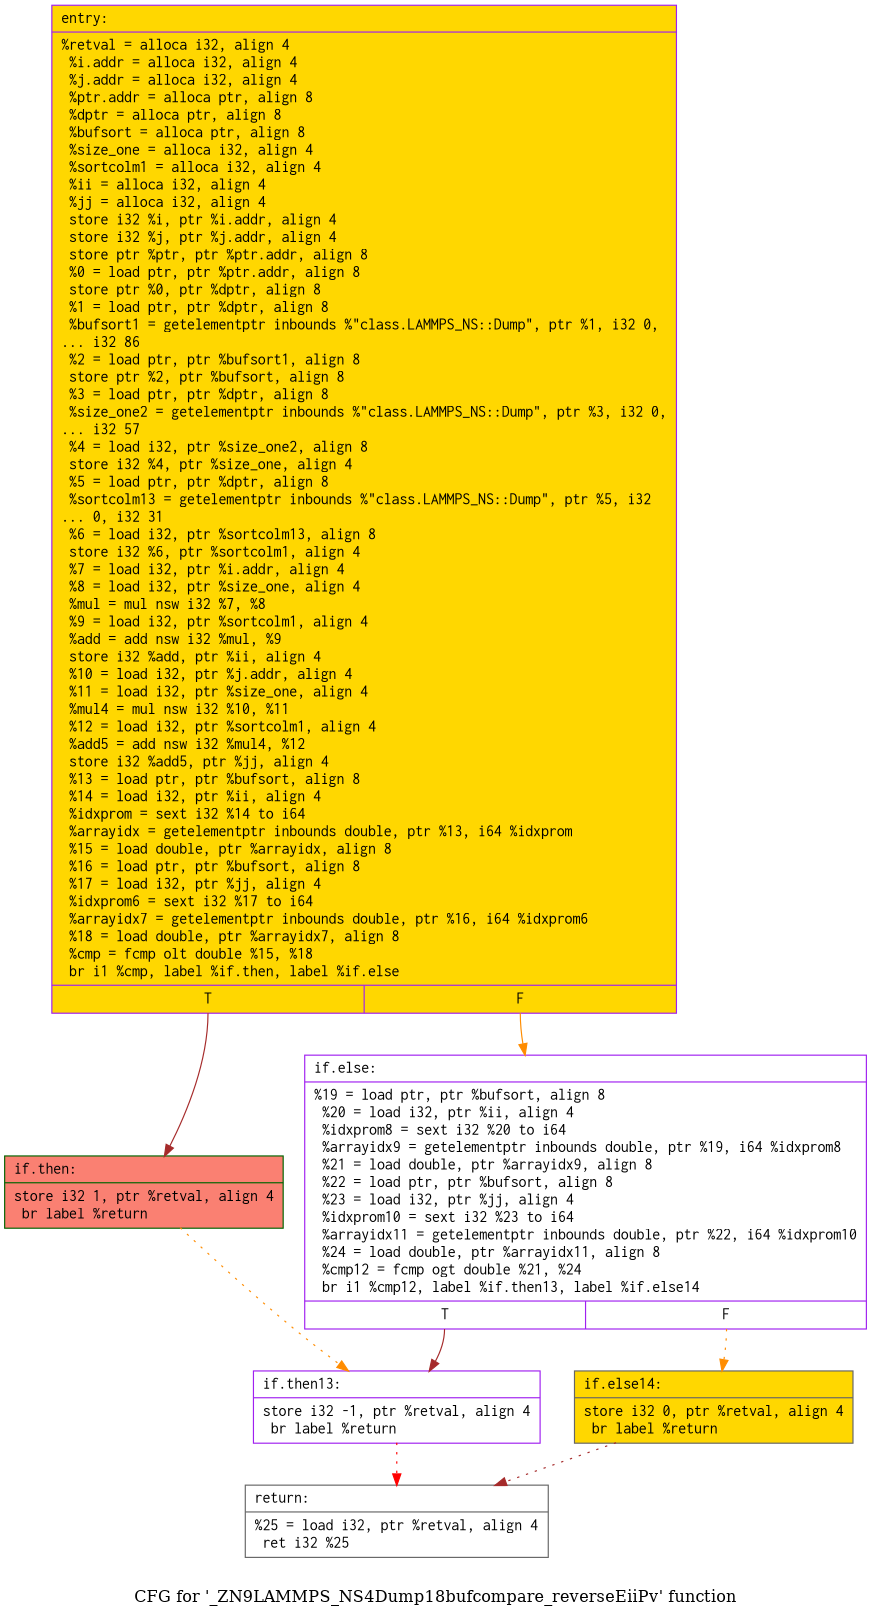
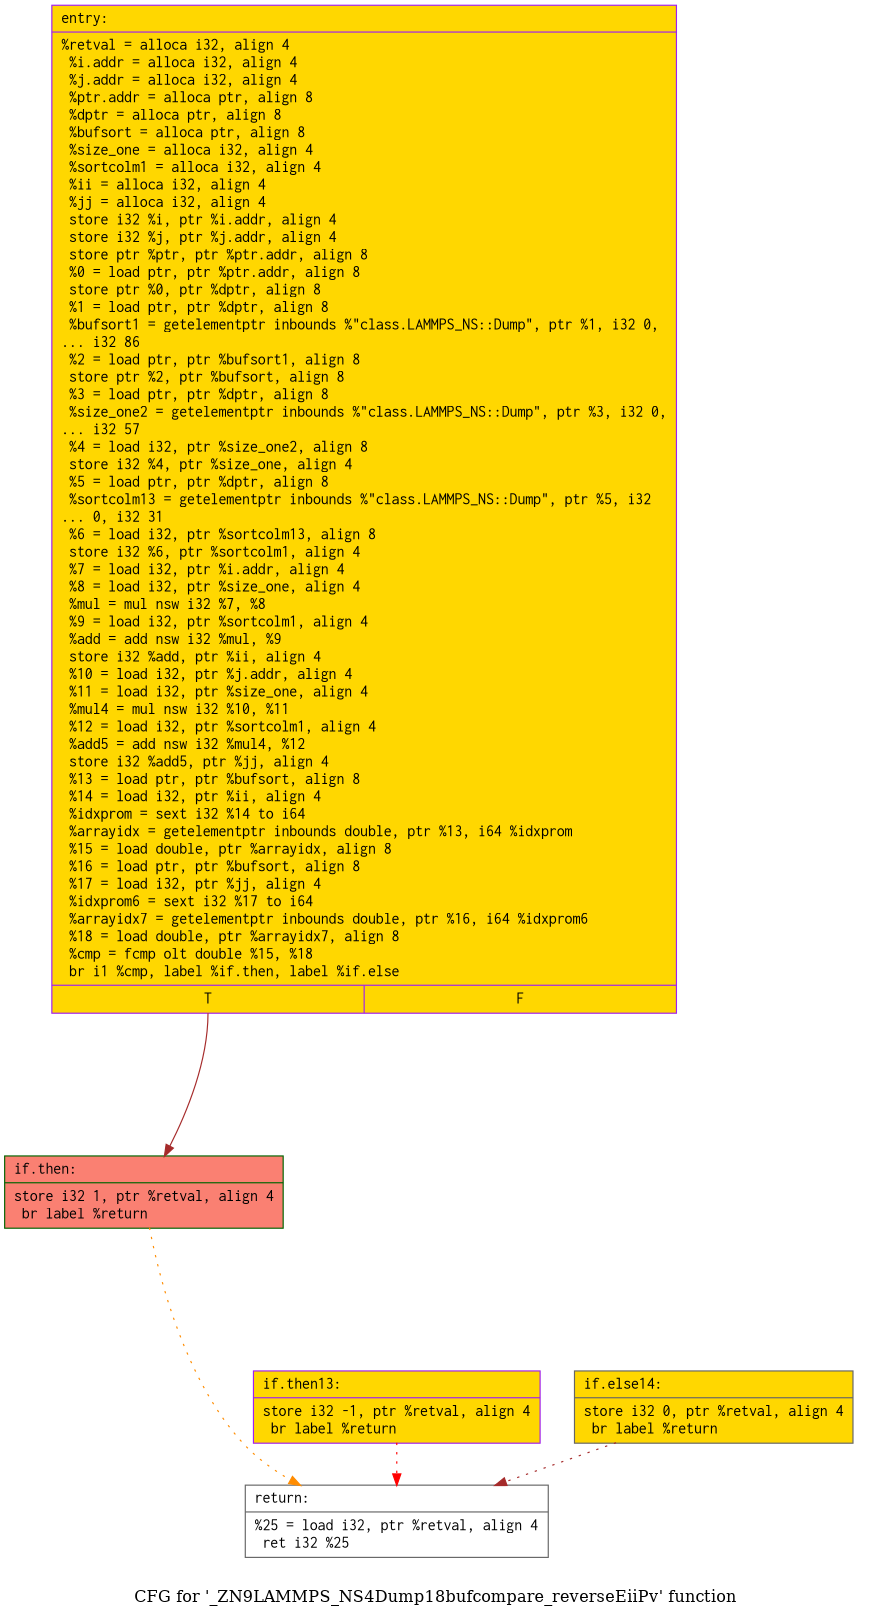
(586, 1192) -> none
(258, 1298) -> (195, 1369)
(397, 1407) -> (397, 1407)
